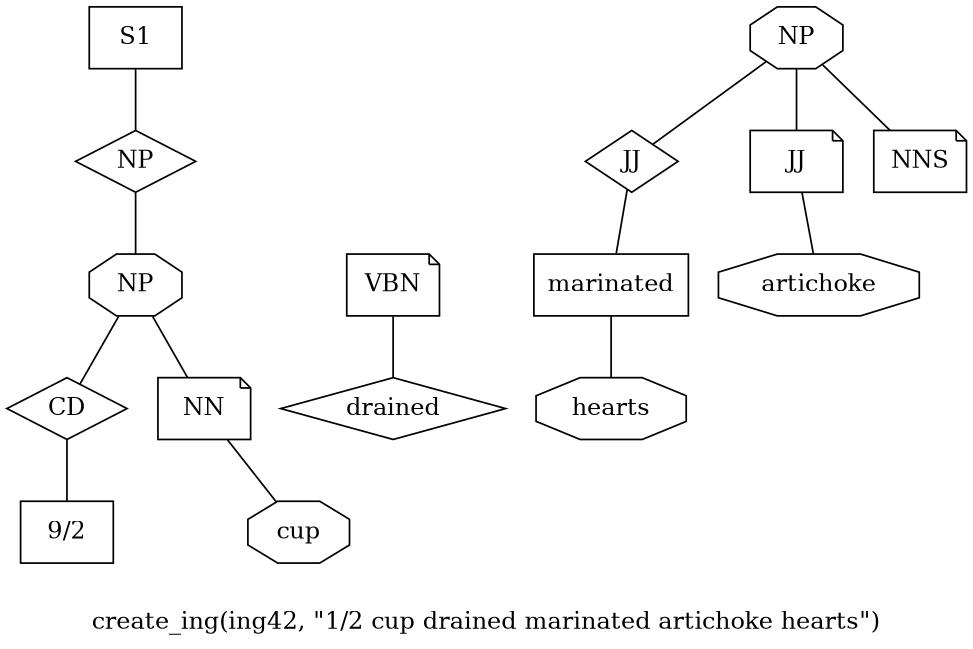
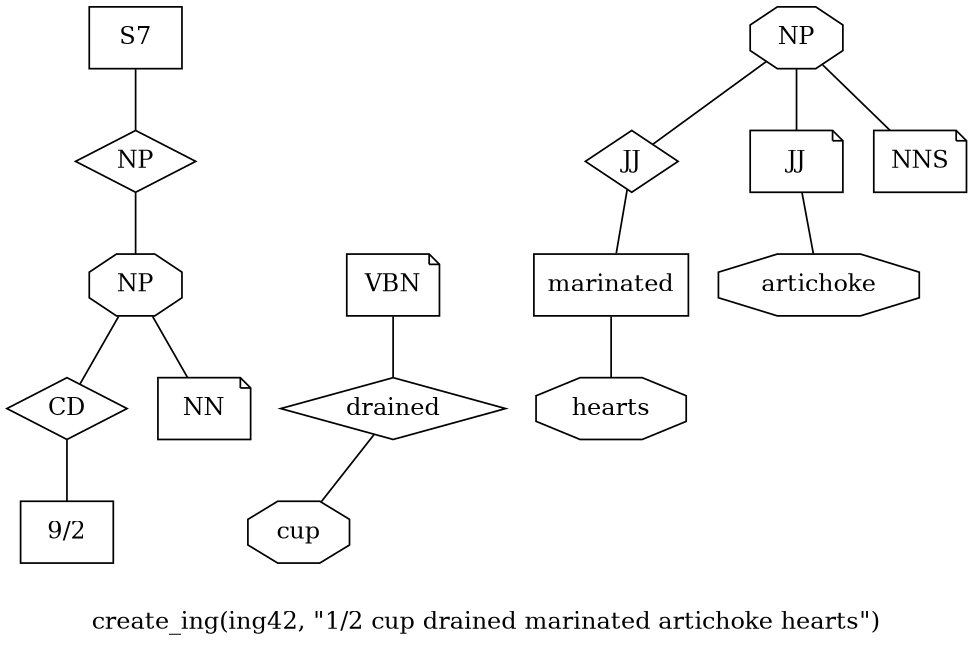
(136, 38) -> (136, 38)
(252, 471) -> (348, 468)
